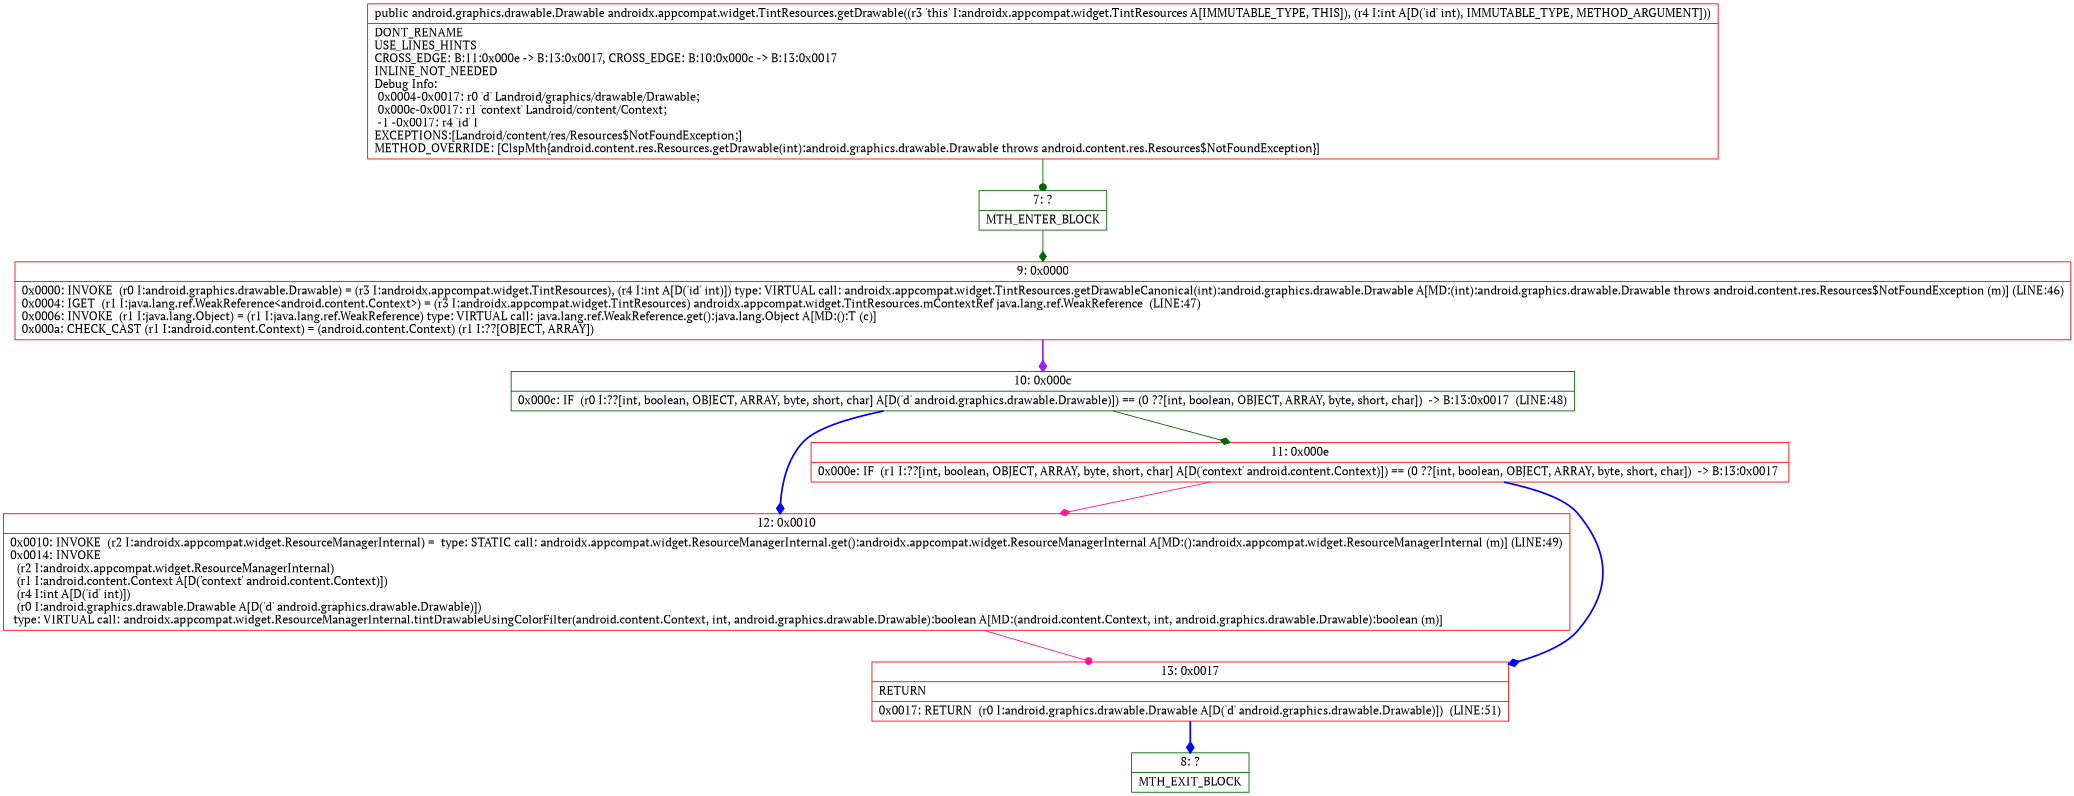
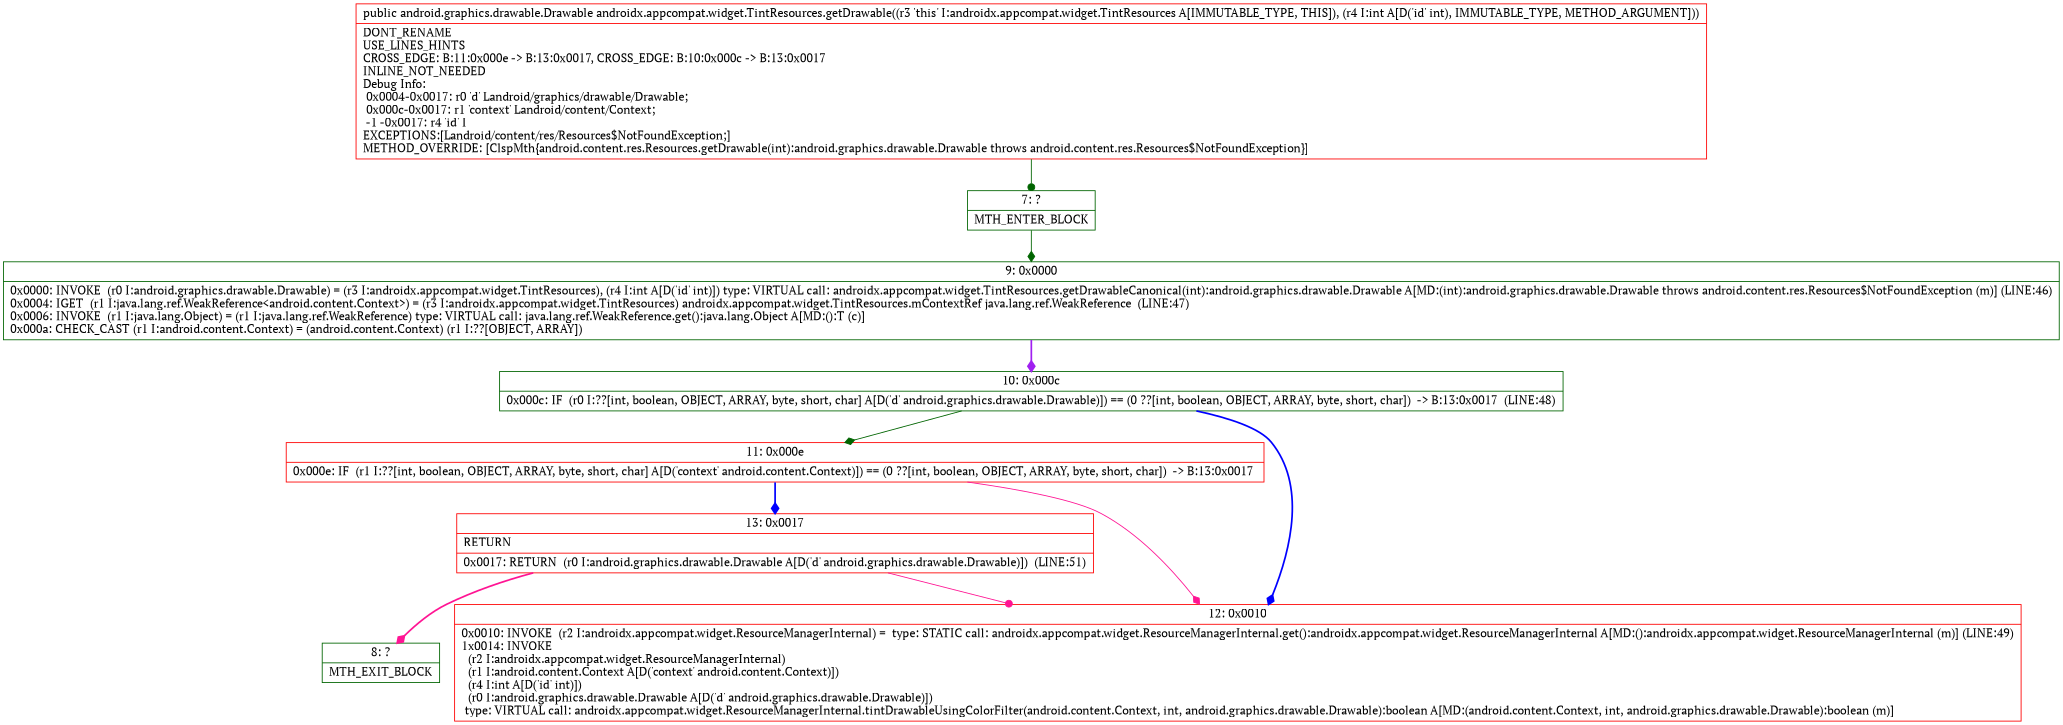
(1043, 301) -> (1031, 301)
(59, 556) -> (510, 647)
(1034, 645) -> (947, 588)
(1190, 732) -> (465, 596)
